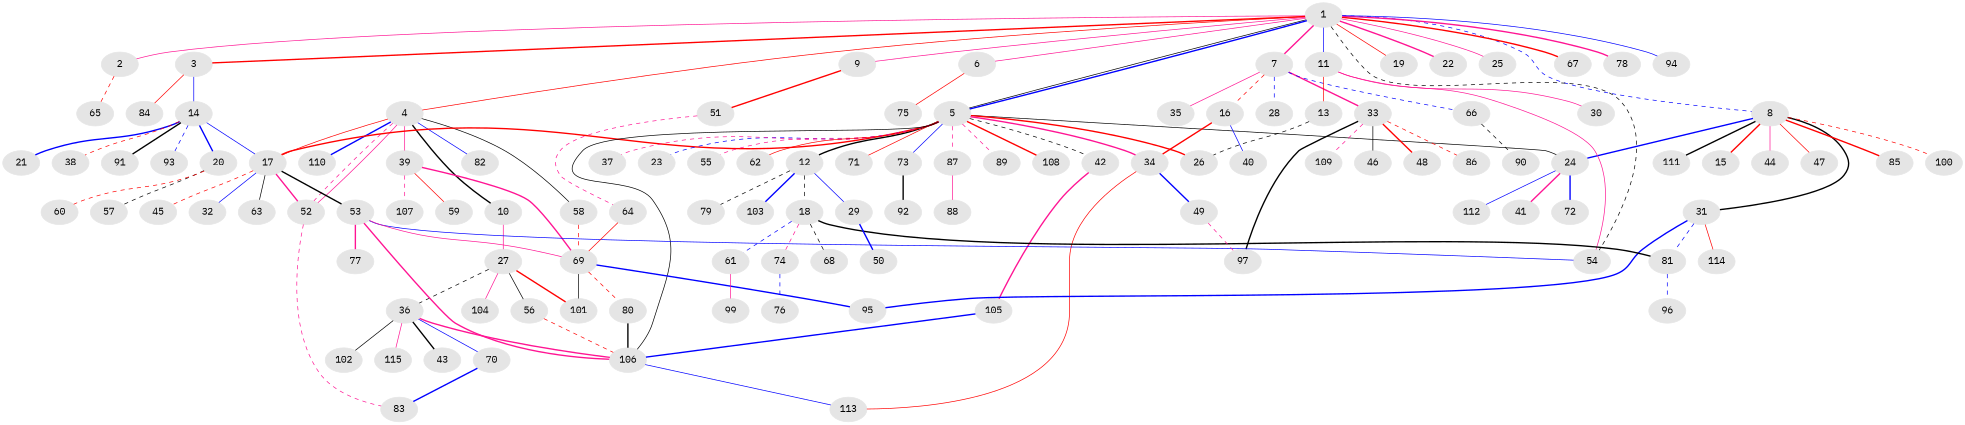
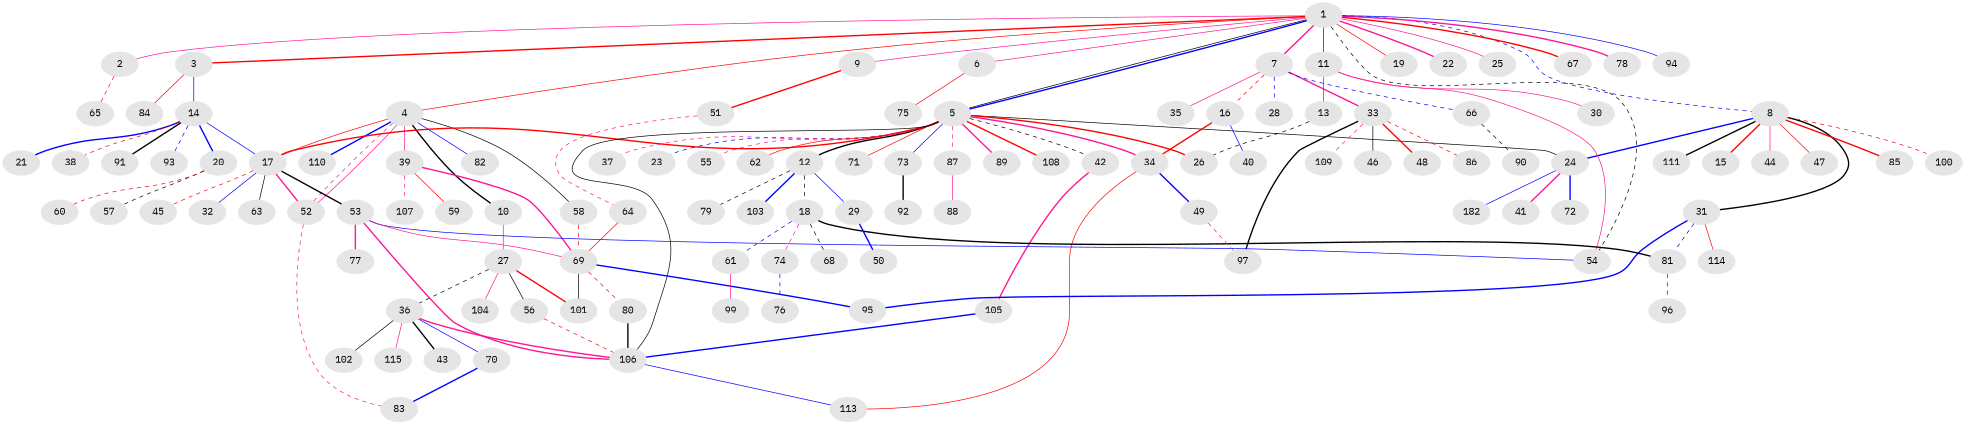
(977, 138) -> (977, 138)
(1471, 212) -> (1471, 212)
